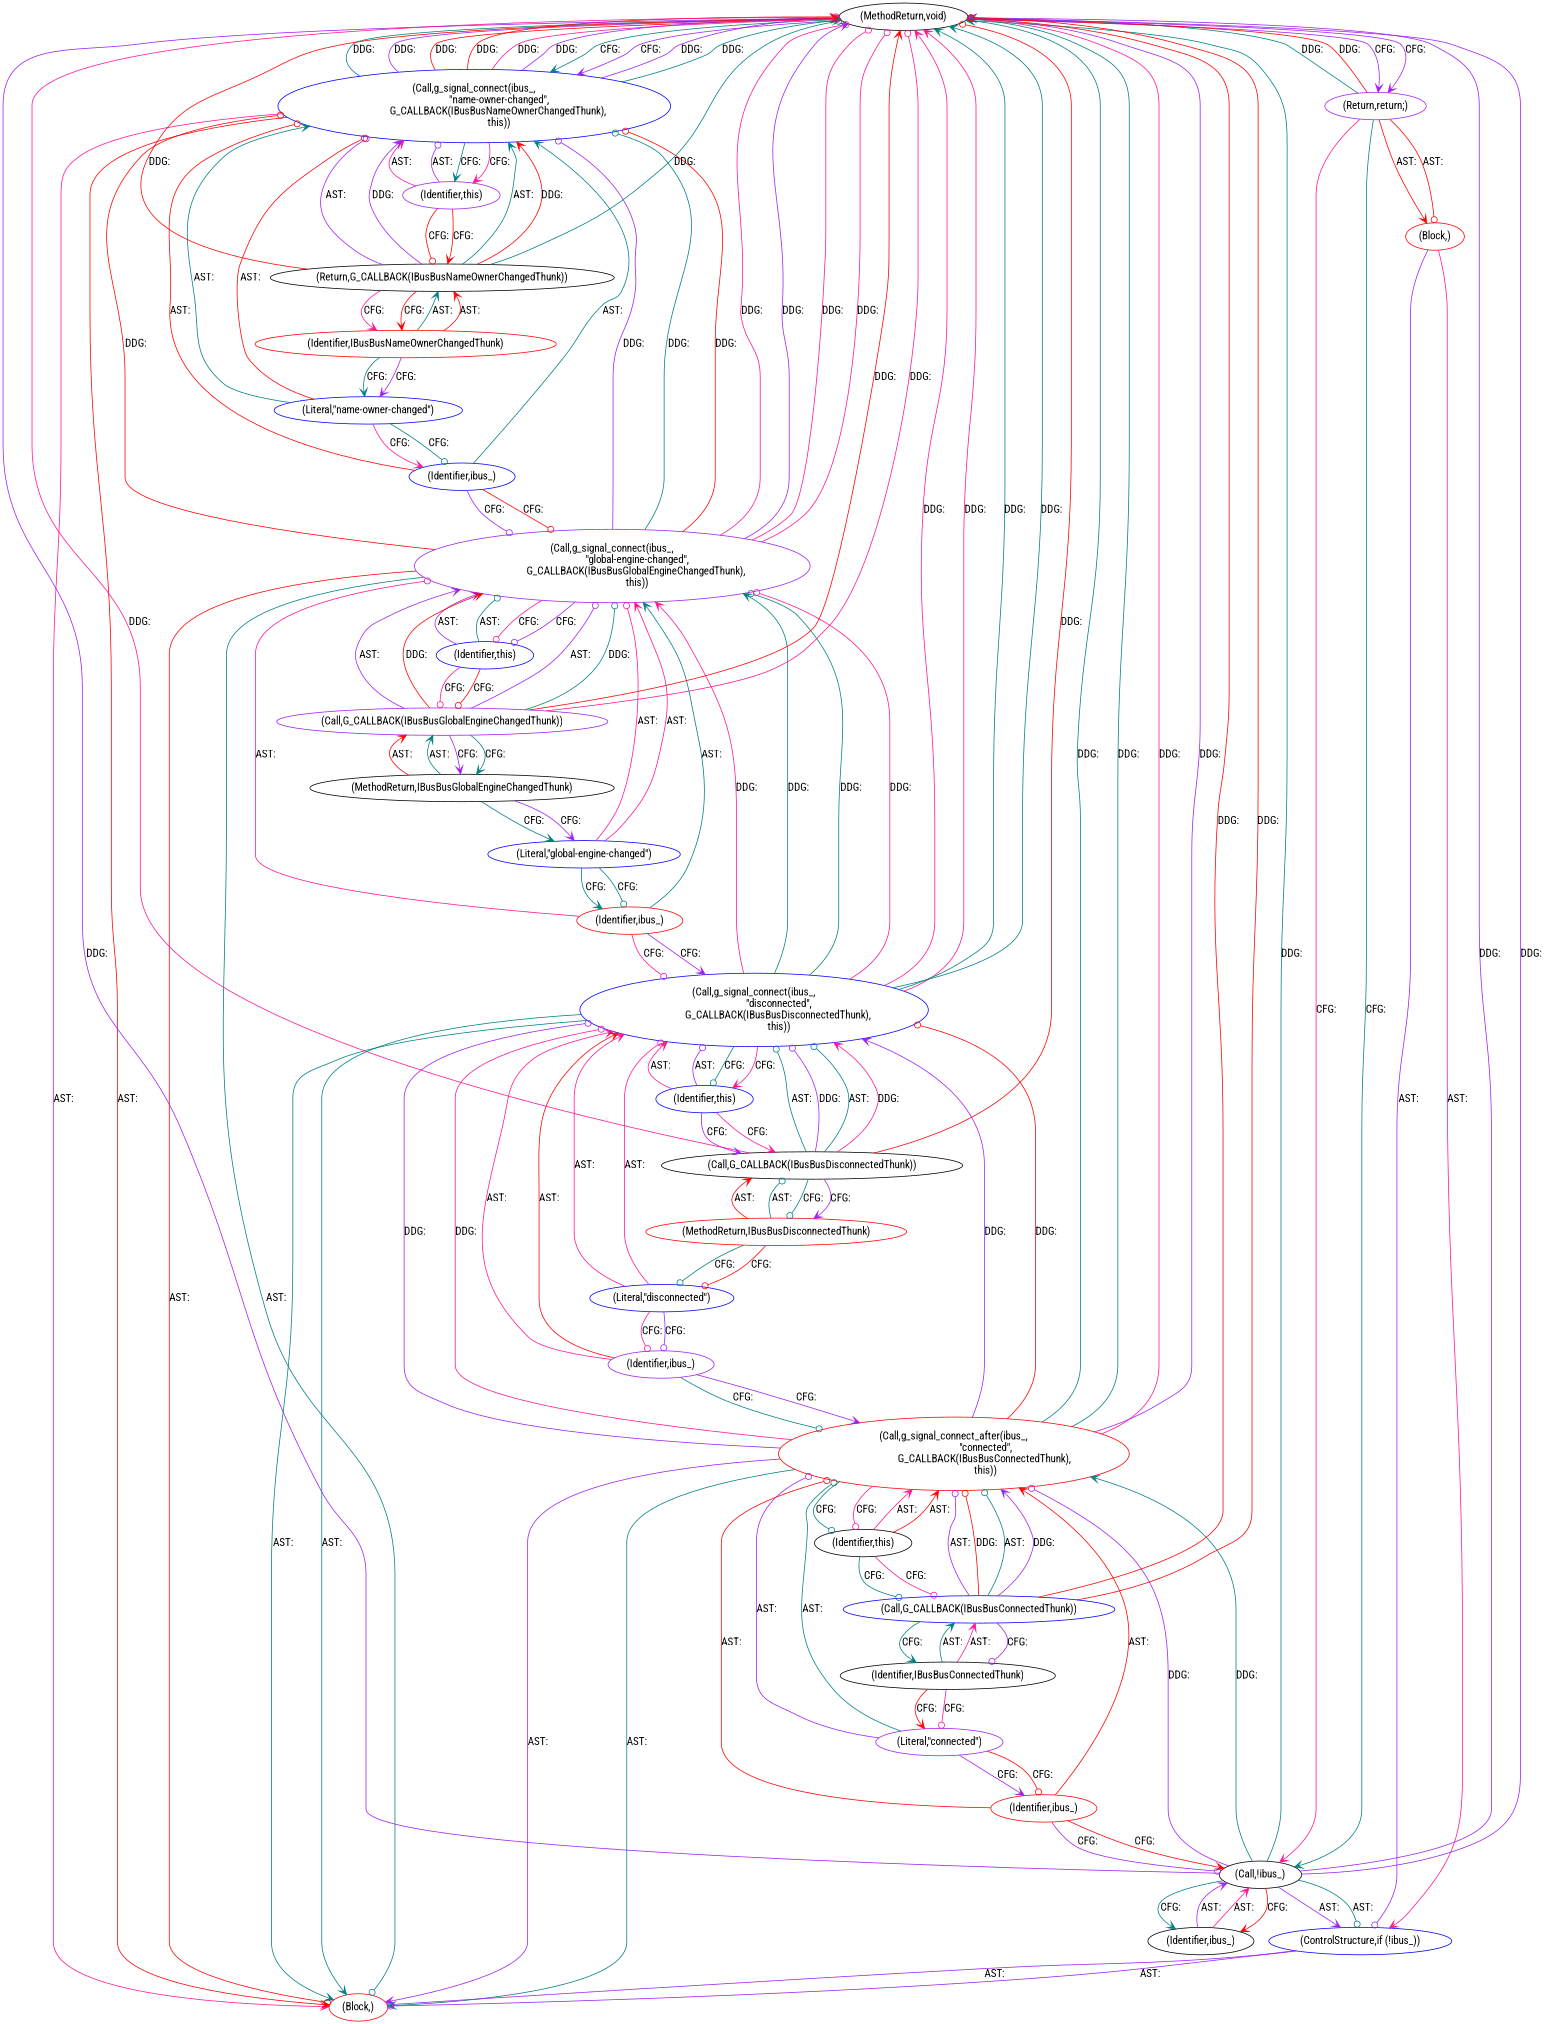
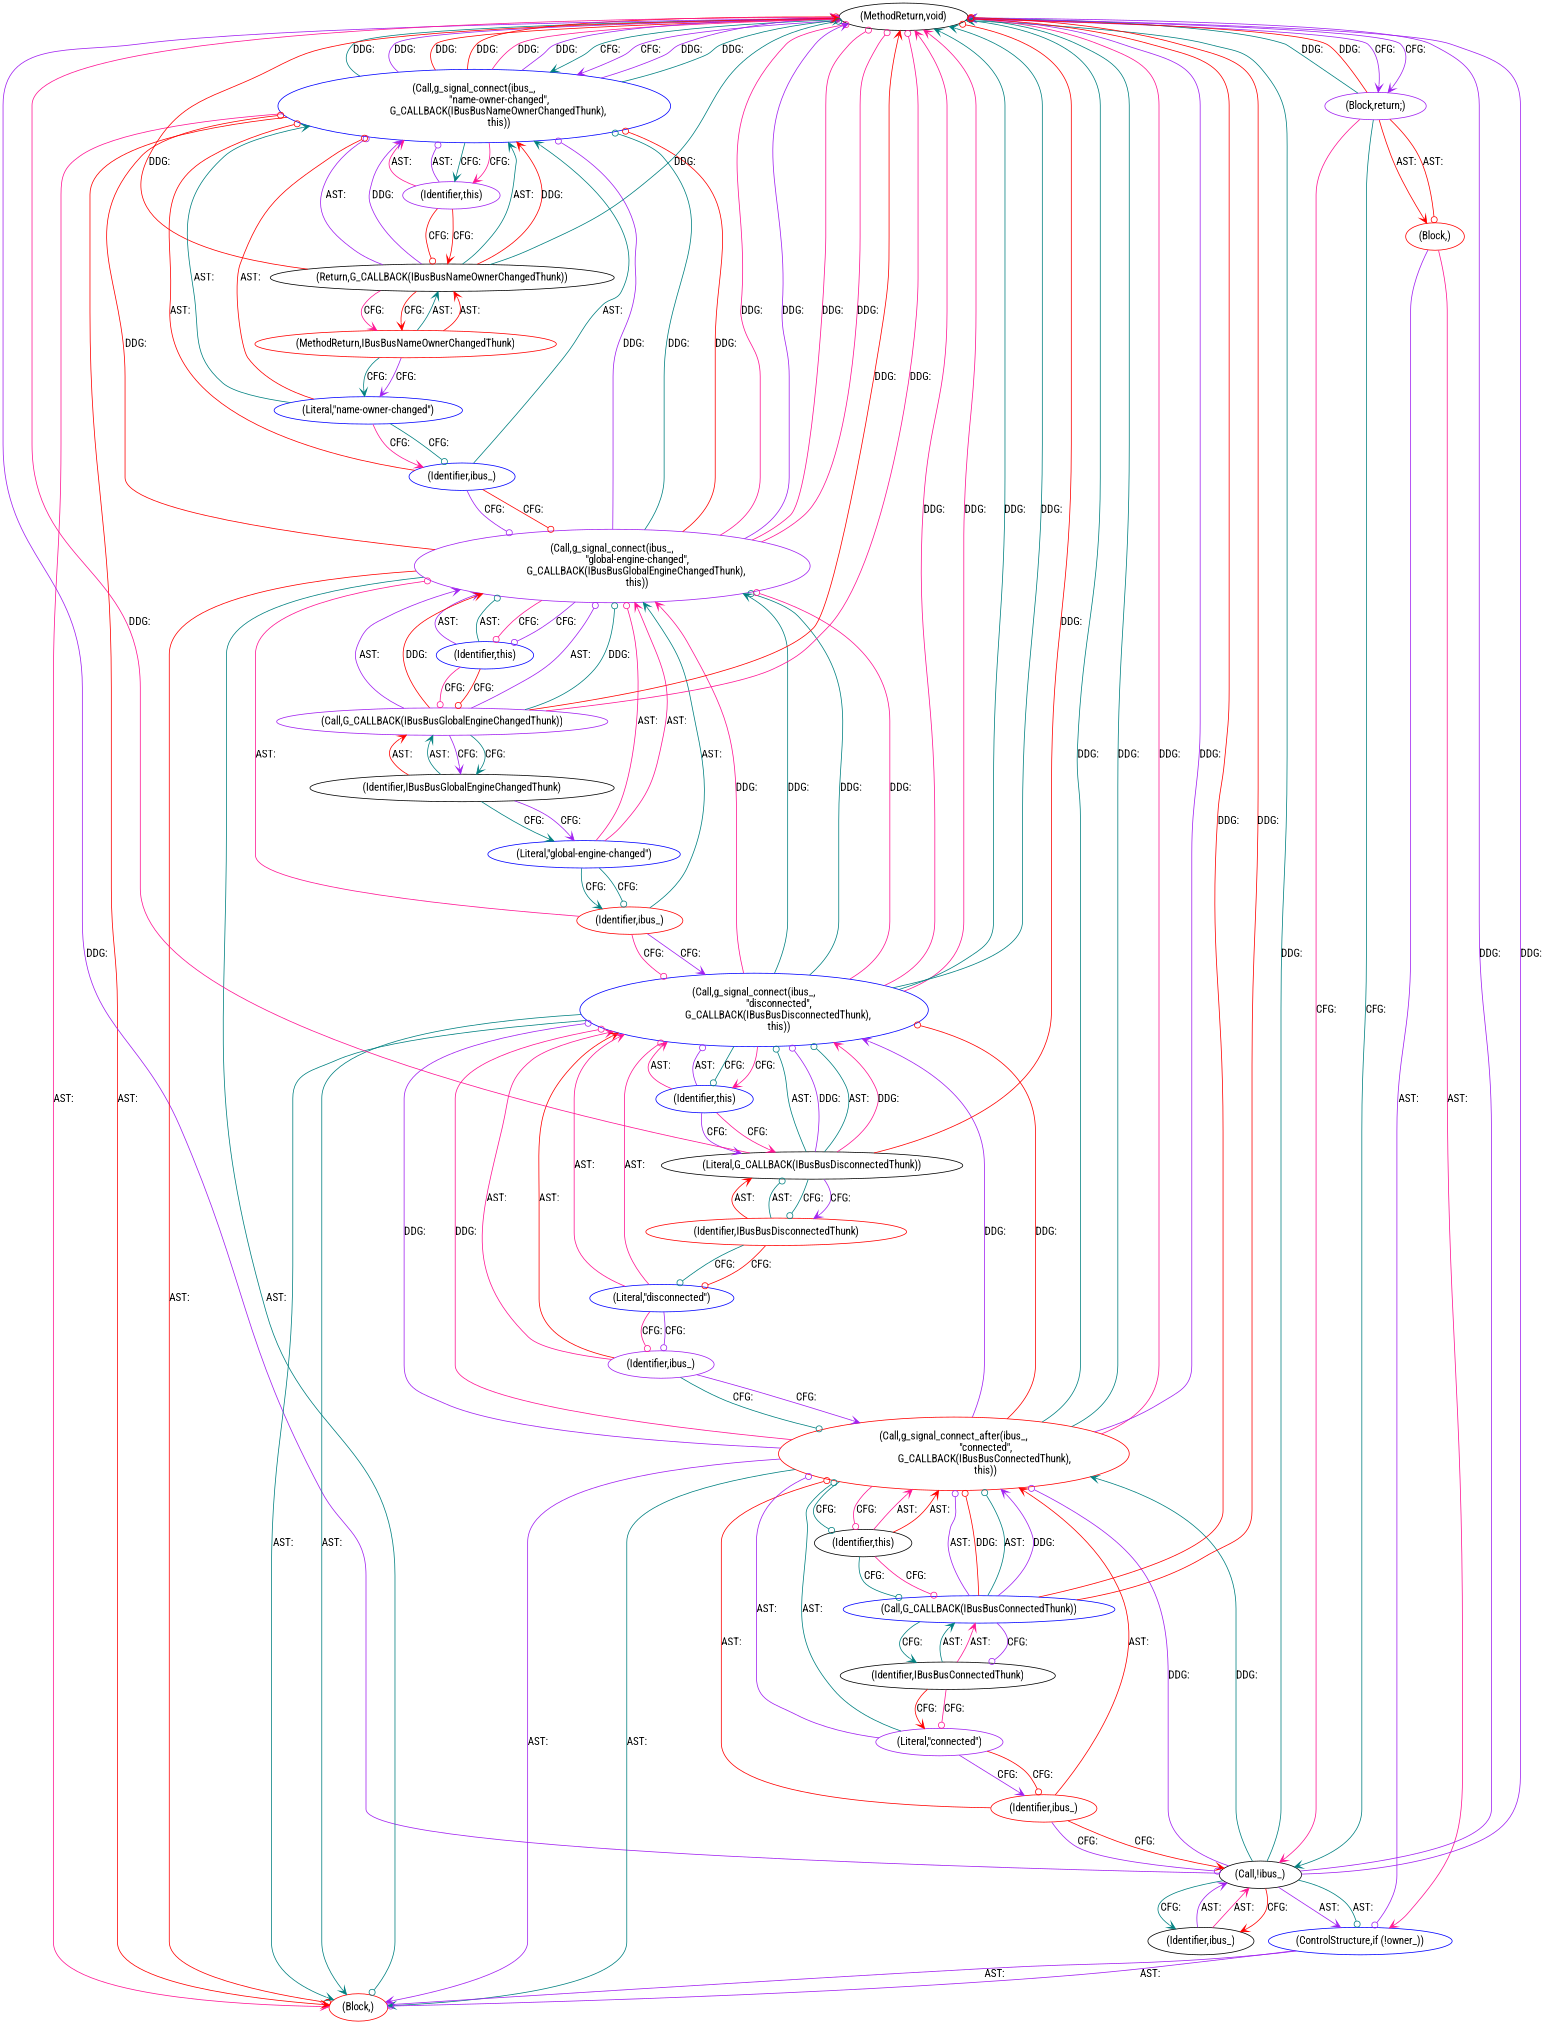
(1376, 106) -> (1376, 106)
(406, 344) -> (406, 344)
(462, 788) -> (462, 788)
(812, 1165) -> (812, 1165)
(776, 1232) -> (776, 1232)
(1360, 1941) -> (1360, 1941)
